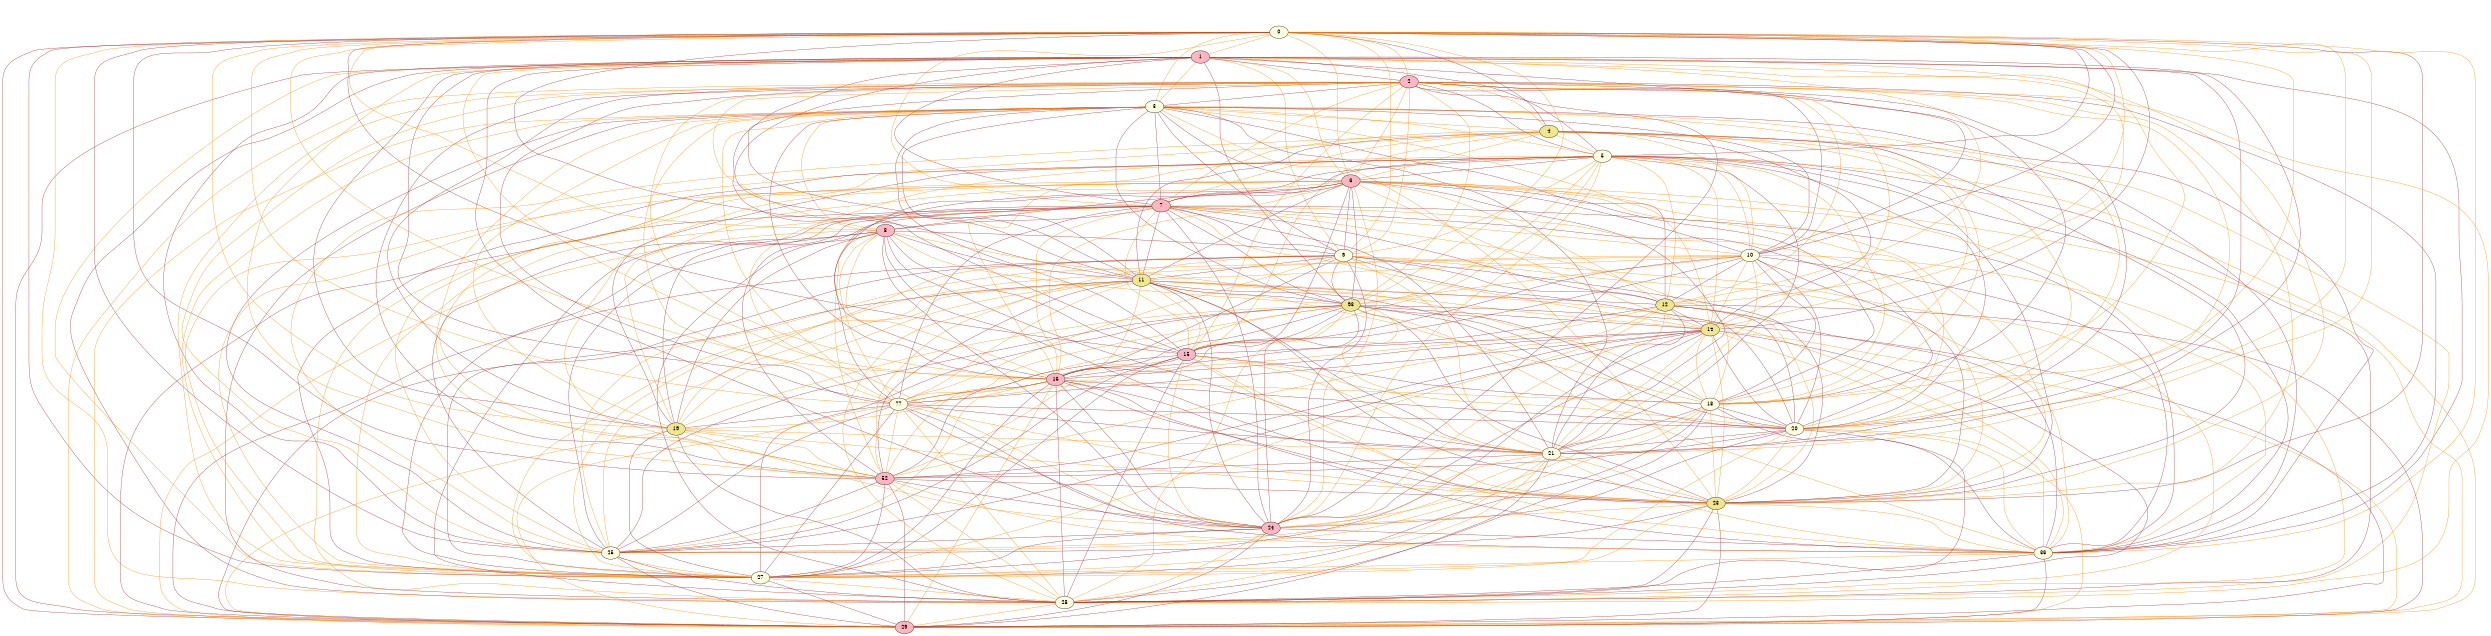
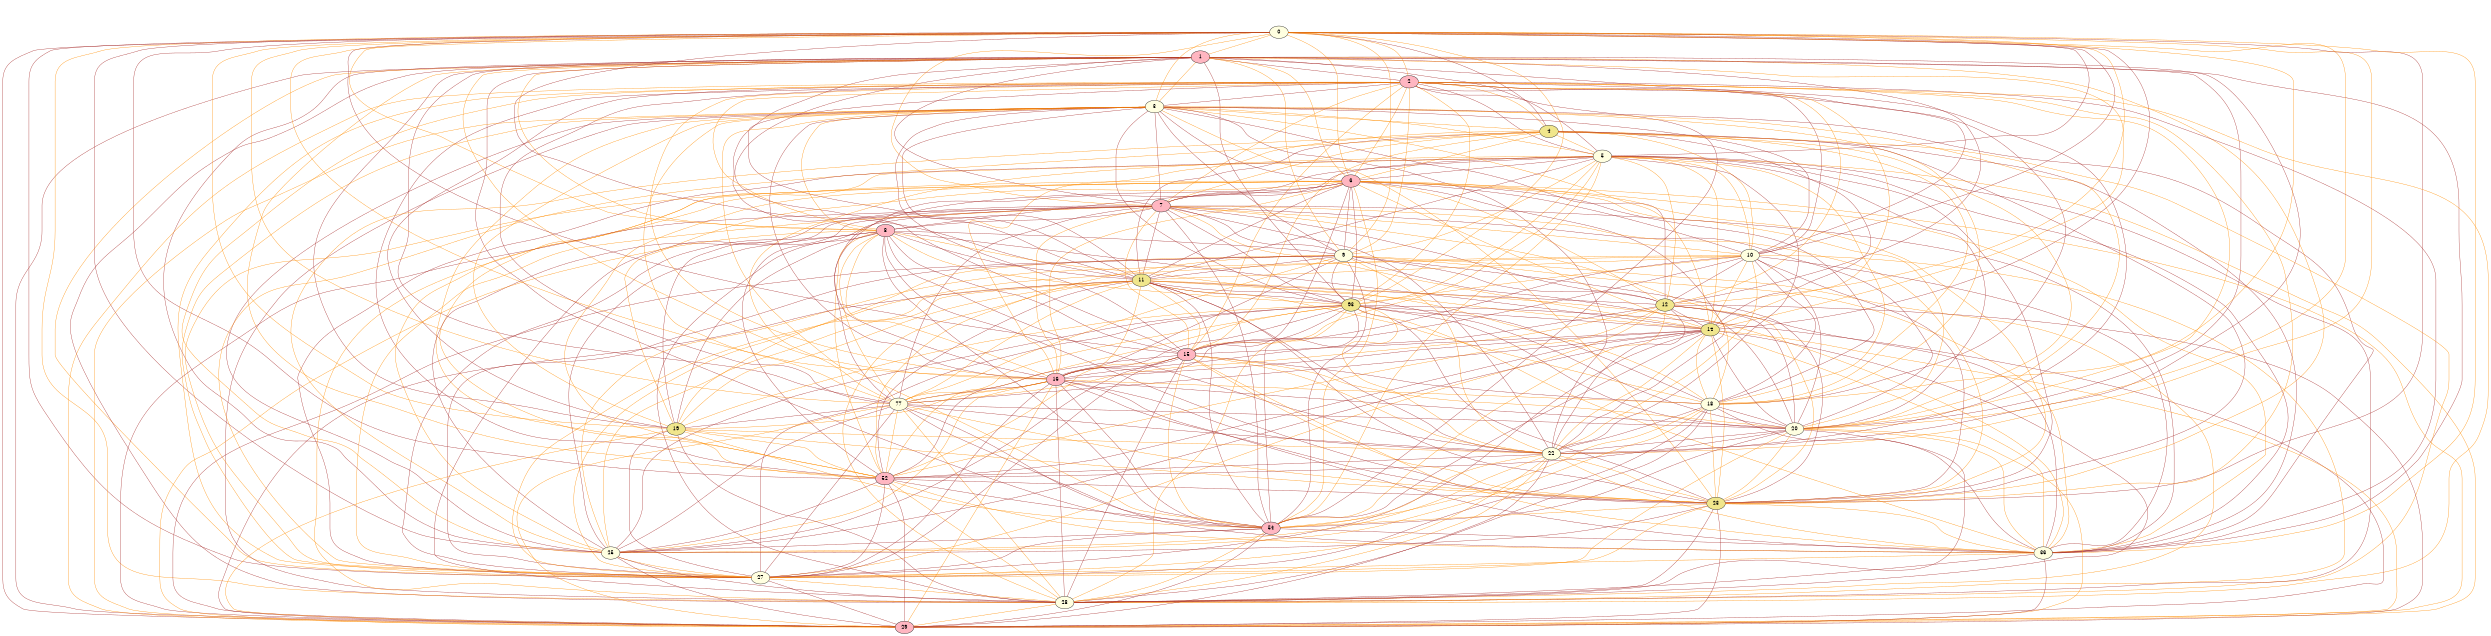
(2036, 75) -> (533, 78)
(1787, 83) -> (1787, 83)
(983, 172) -> (1339, 227)
none -> (1318, 282)
(1551, 454) -> (1551, 454)
(1271, 528) -> (1271, 528)
